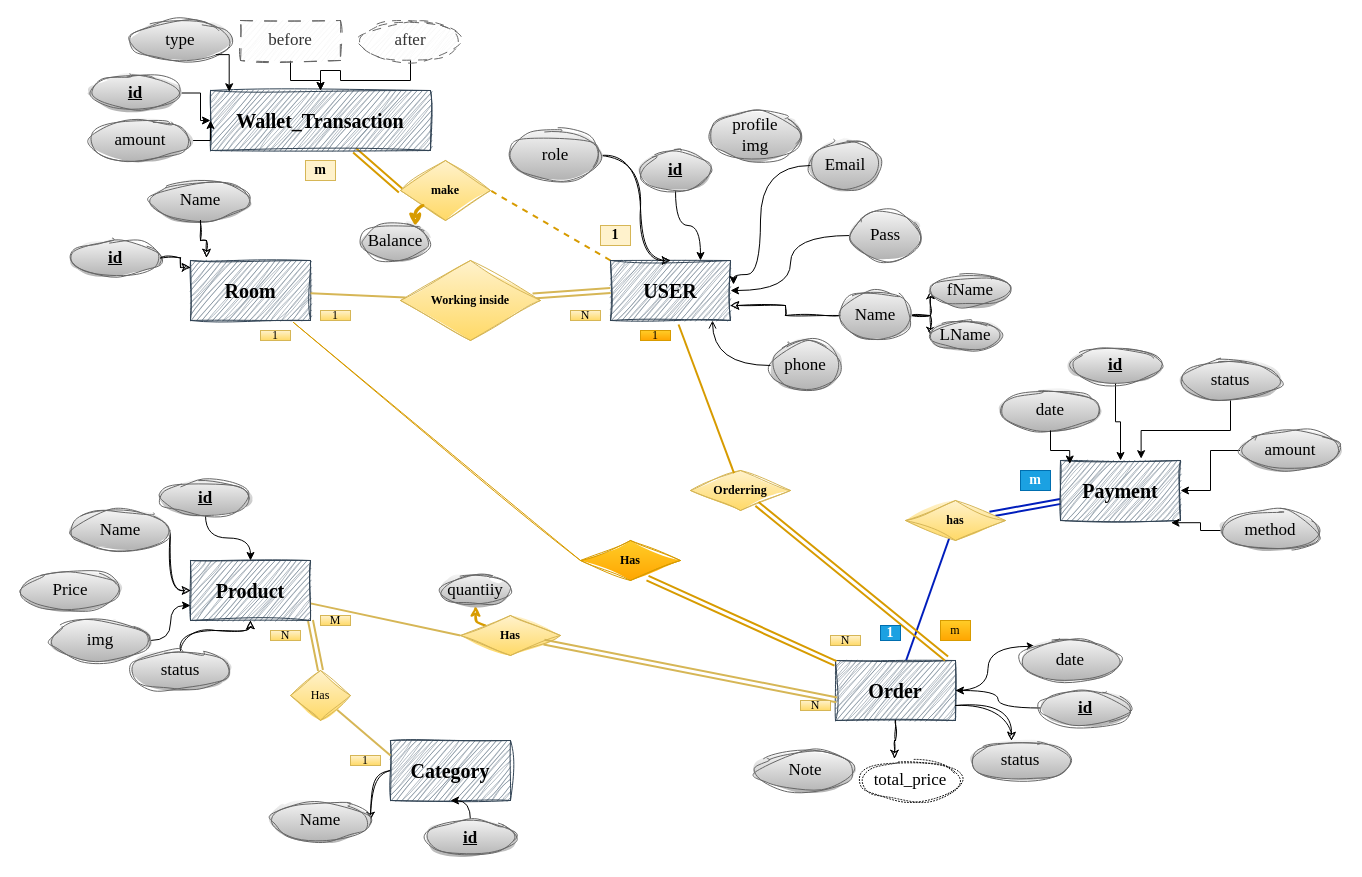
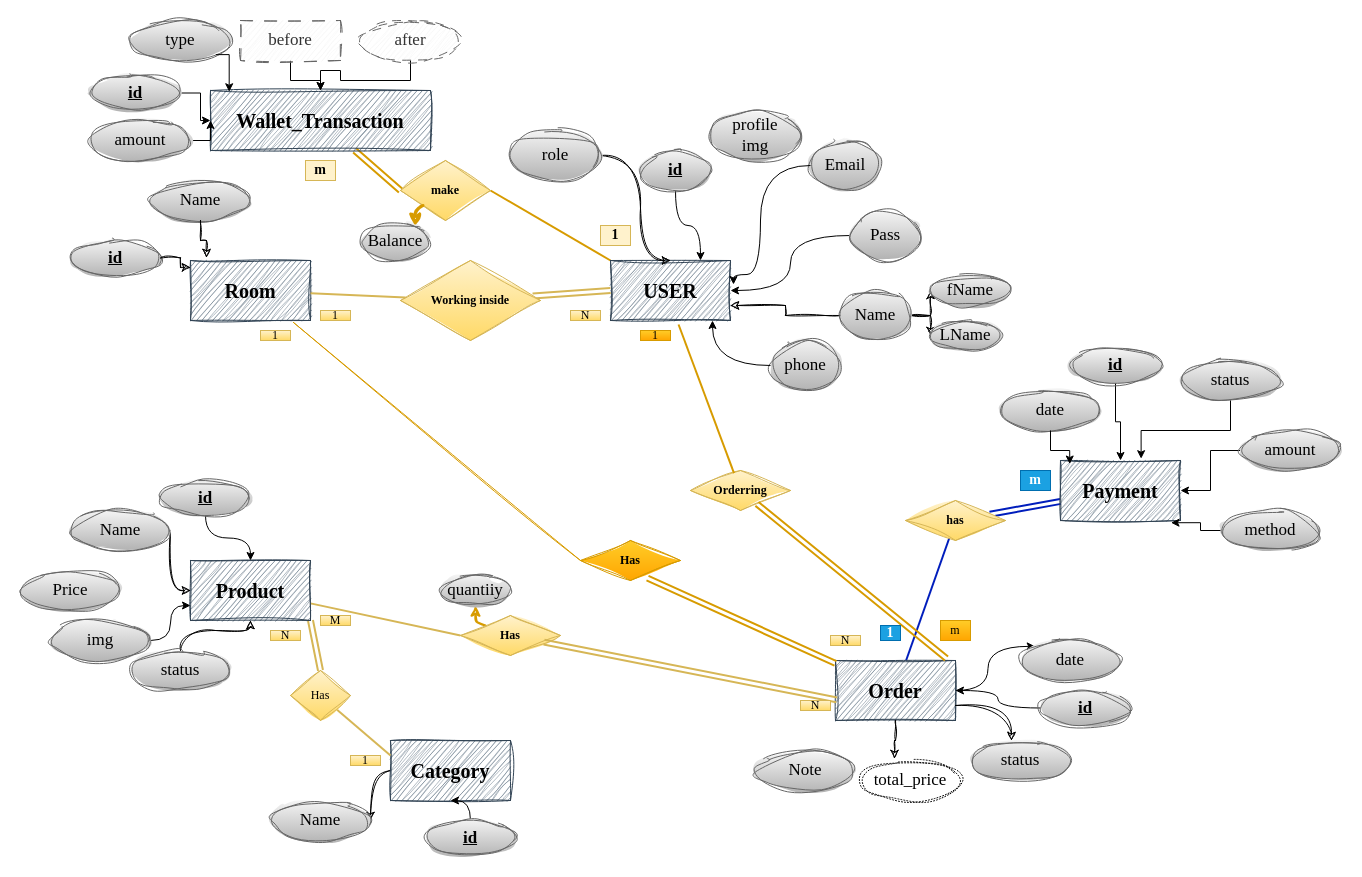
(551, 226) -> (551, 226)
(719, 346) -> (720, 349)
